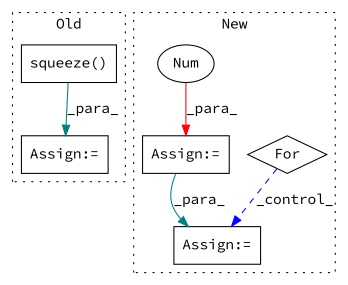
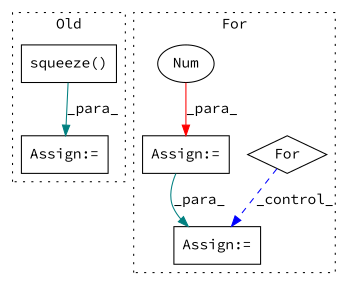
(234, 25) -> (234, 25)
